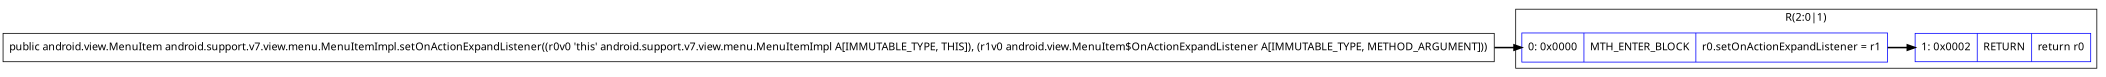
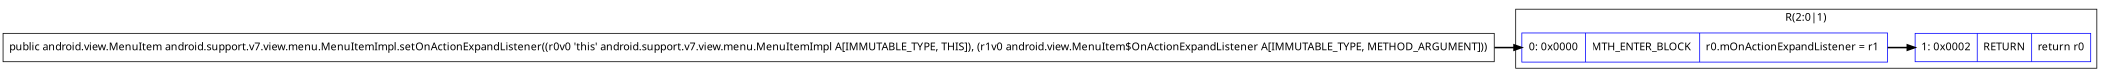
(1792, 47) -> (1792, 47)
